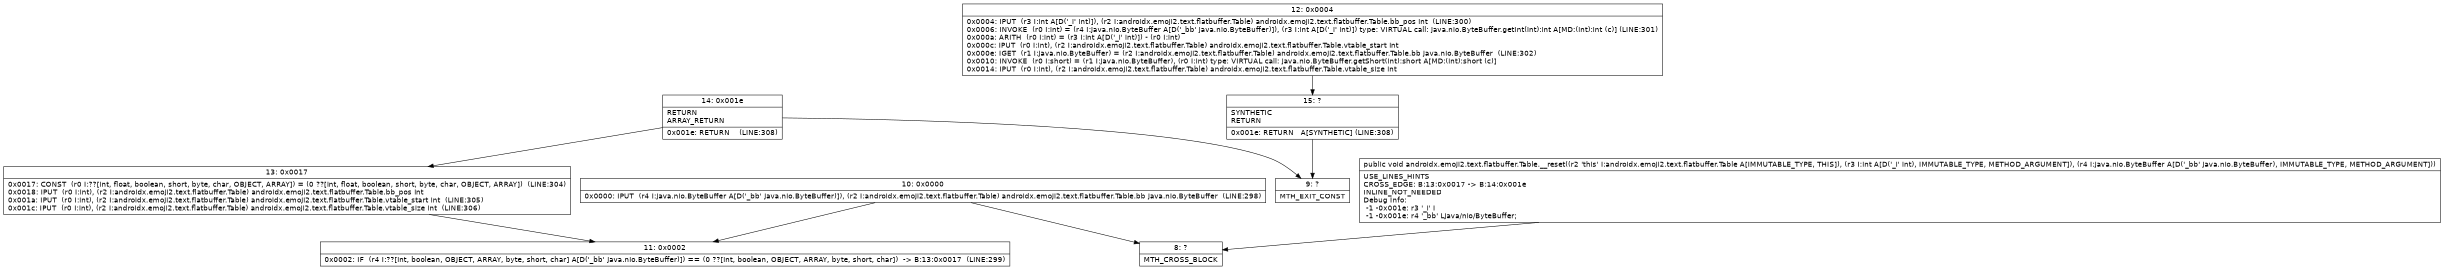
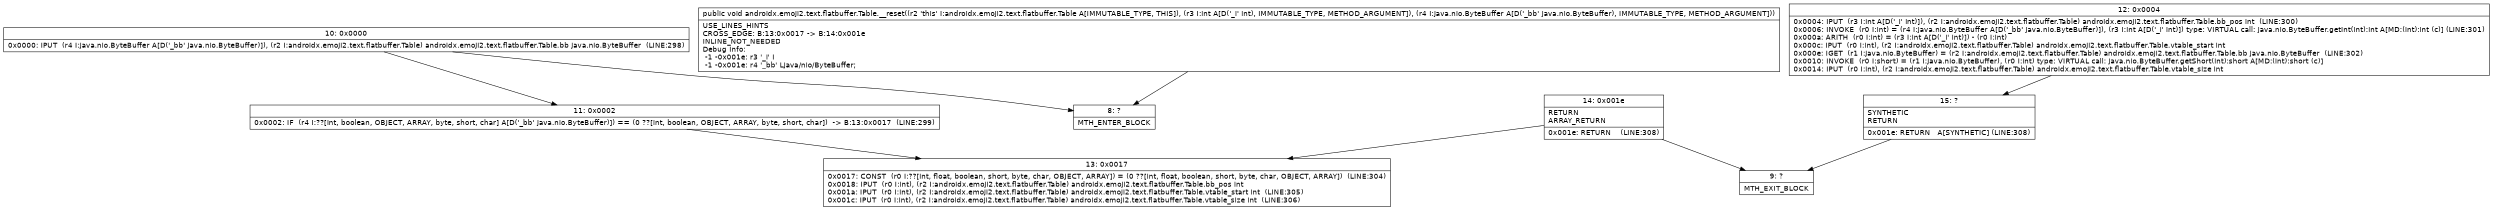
(1313, 196) -> (1777, 188)
(509, 228) -> (801, 144)
(1181, 260) -> (1114, 123)
